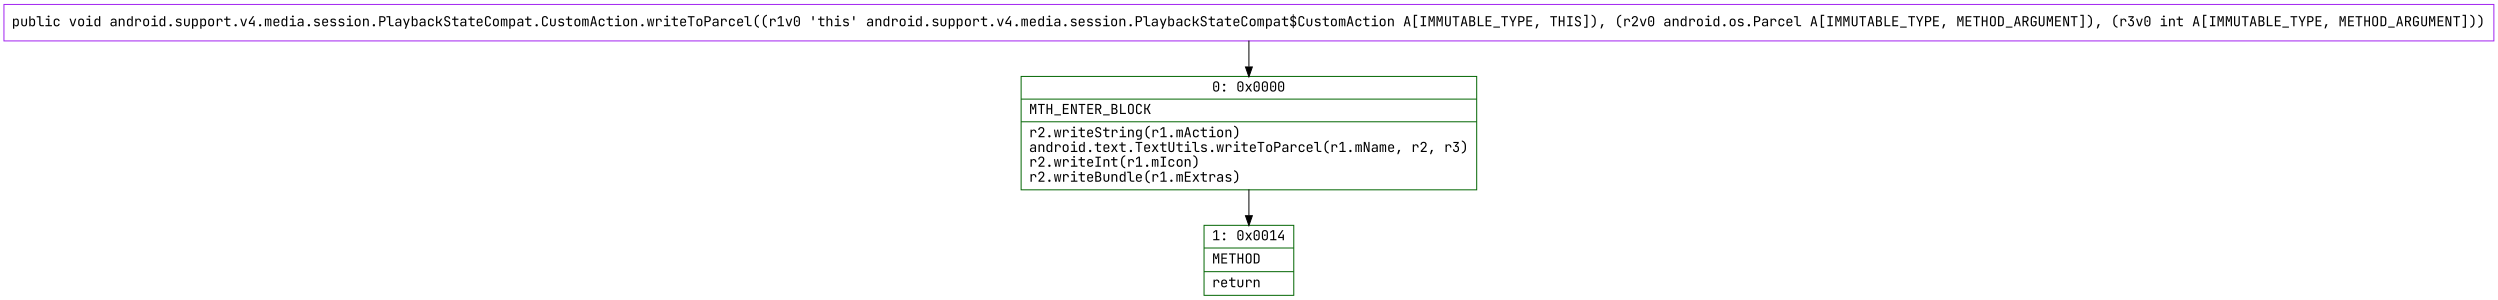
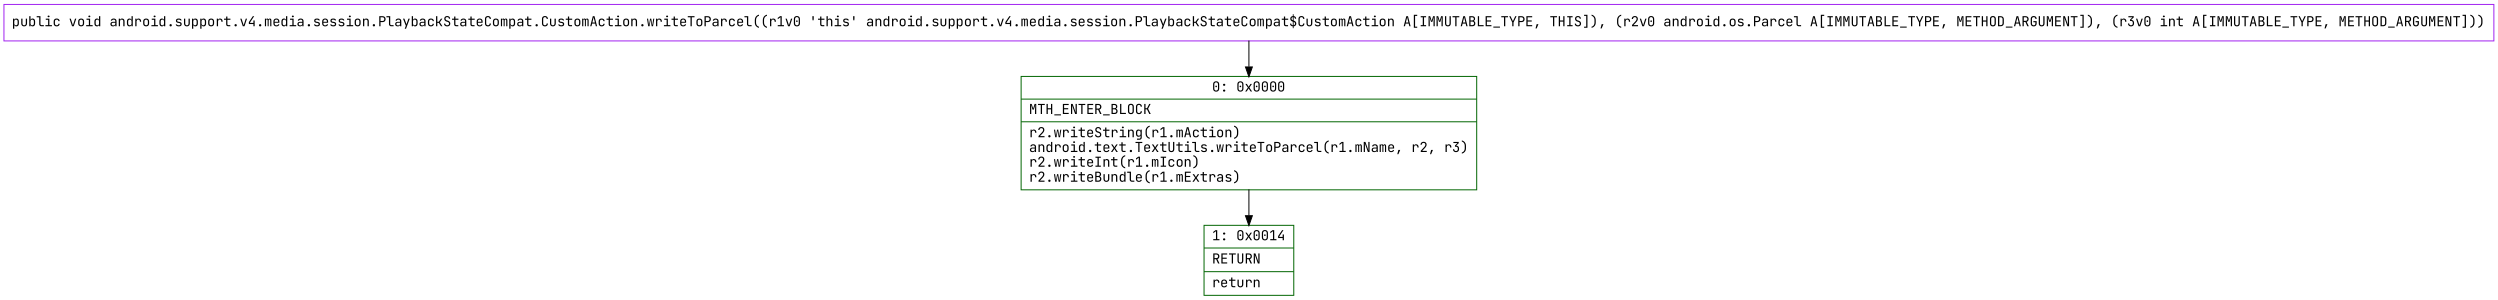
(1237, 259) -> (1237, 259)
